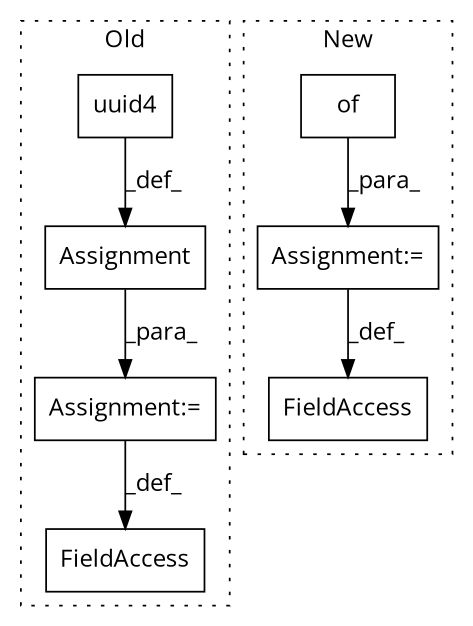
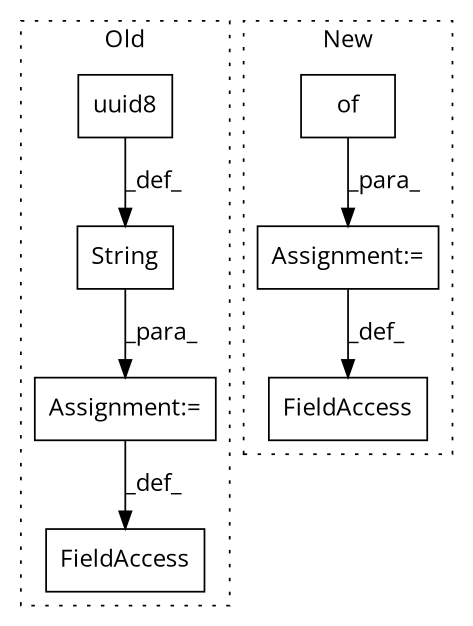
(125, 106) -> (125, 106)
(125, 258) -> (125, 258)
